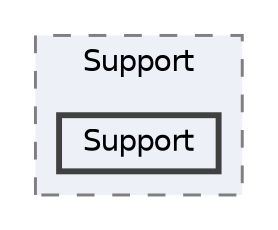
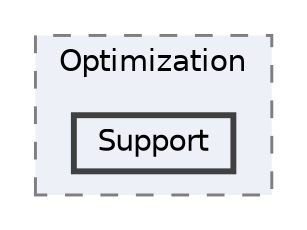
(139, 64) -> (154, 64)
